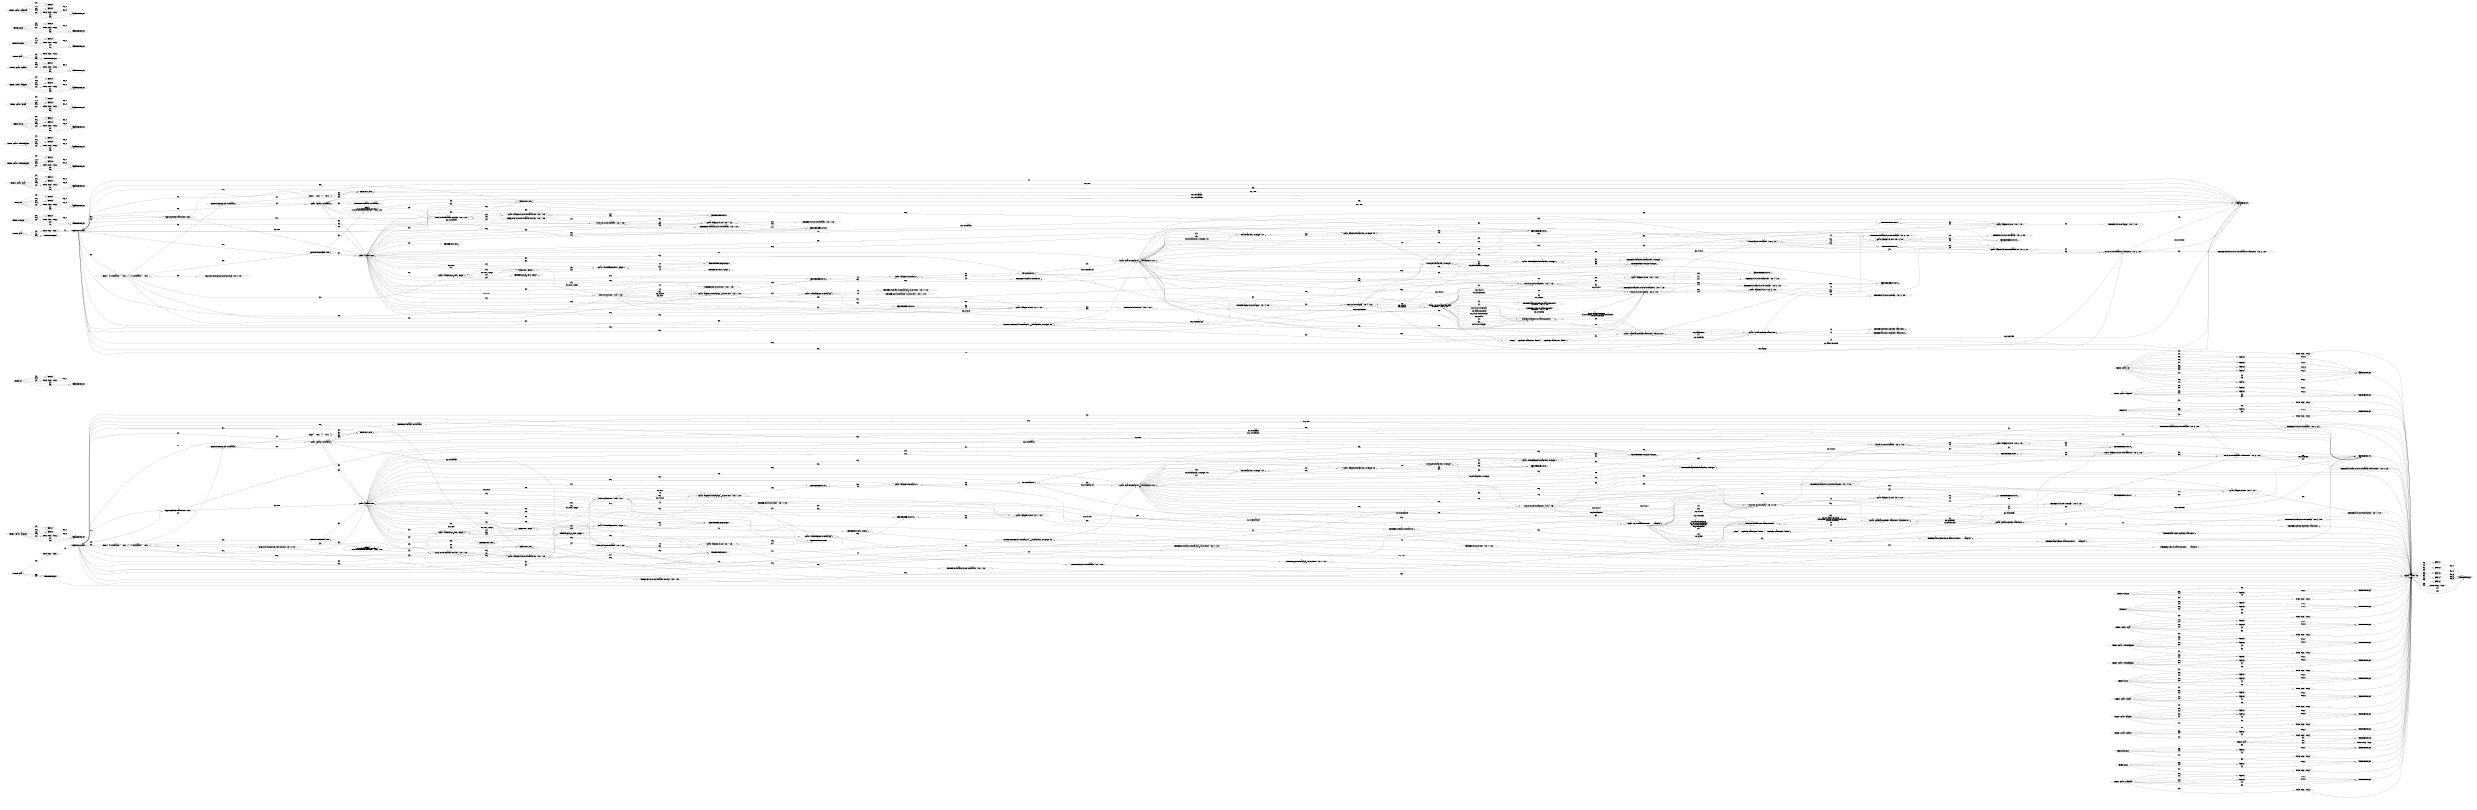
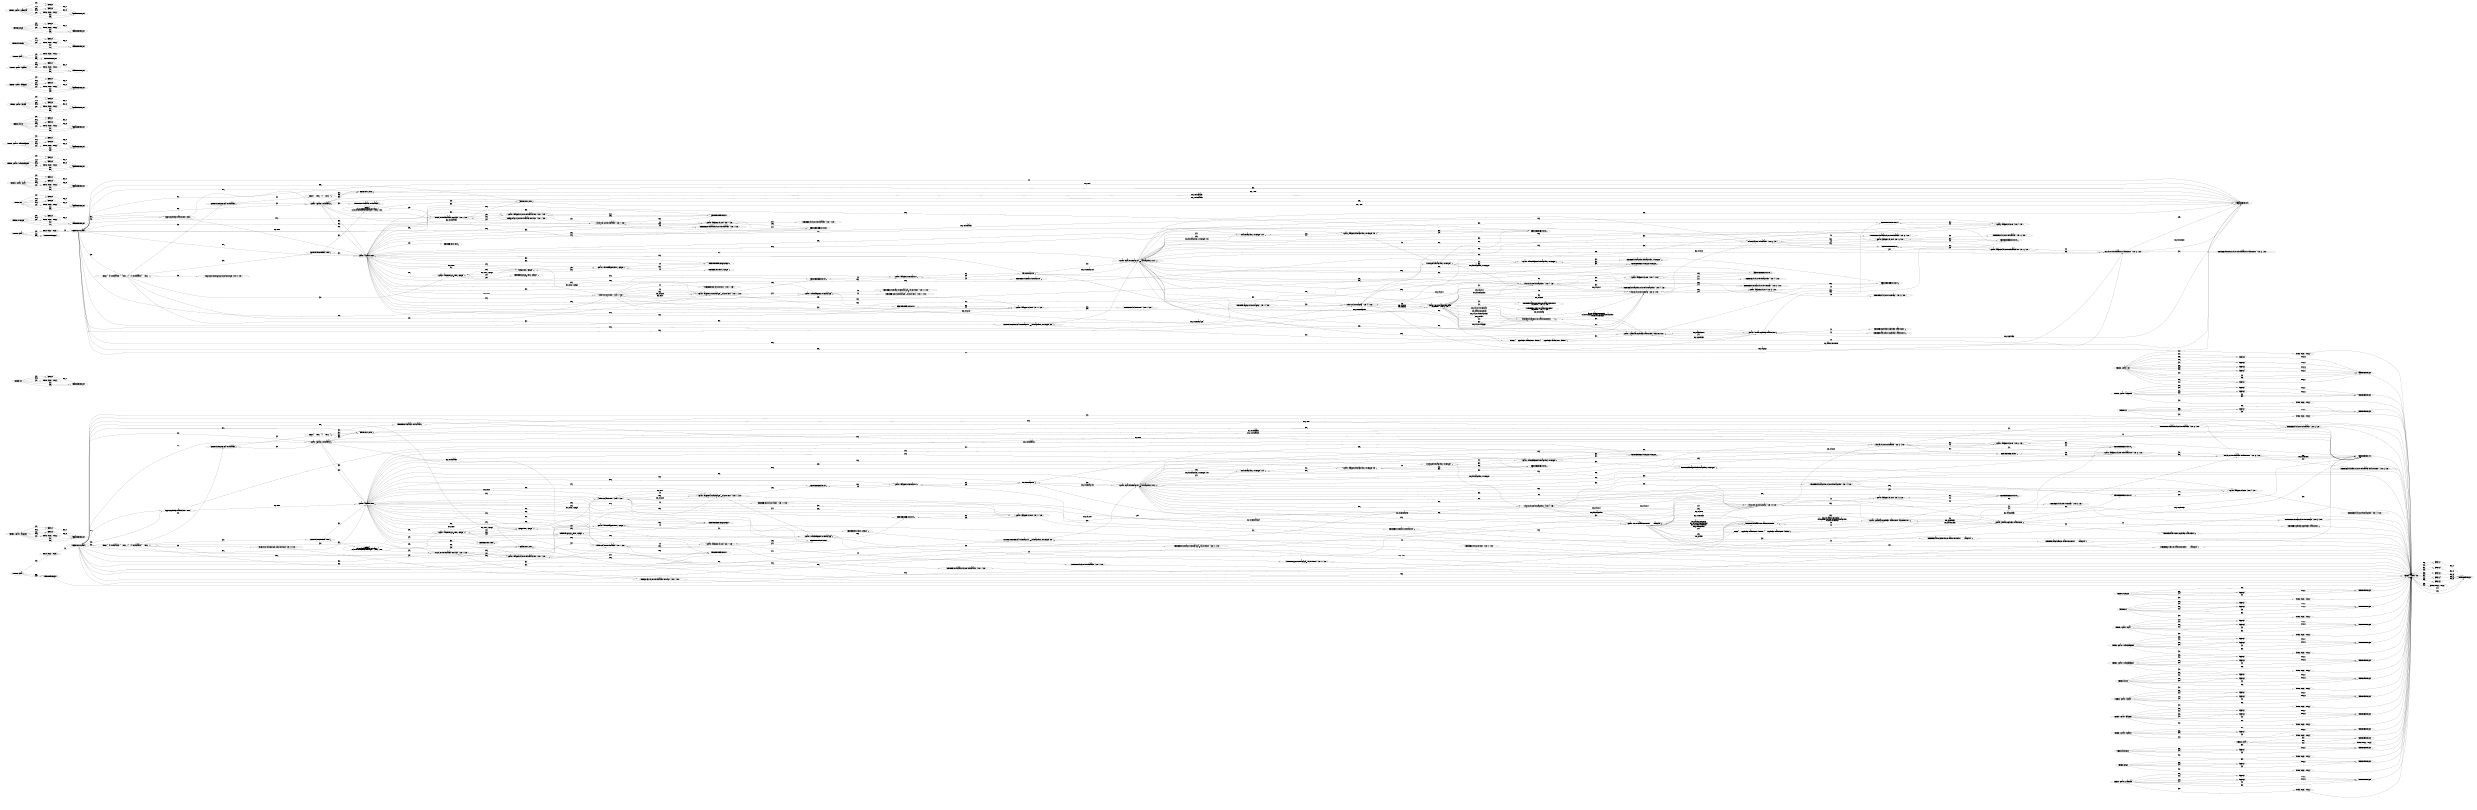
(2123, 224) -> none
